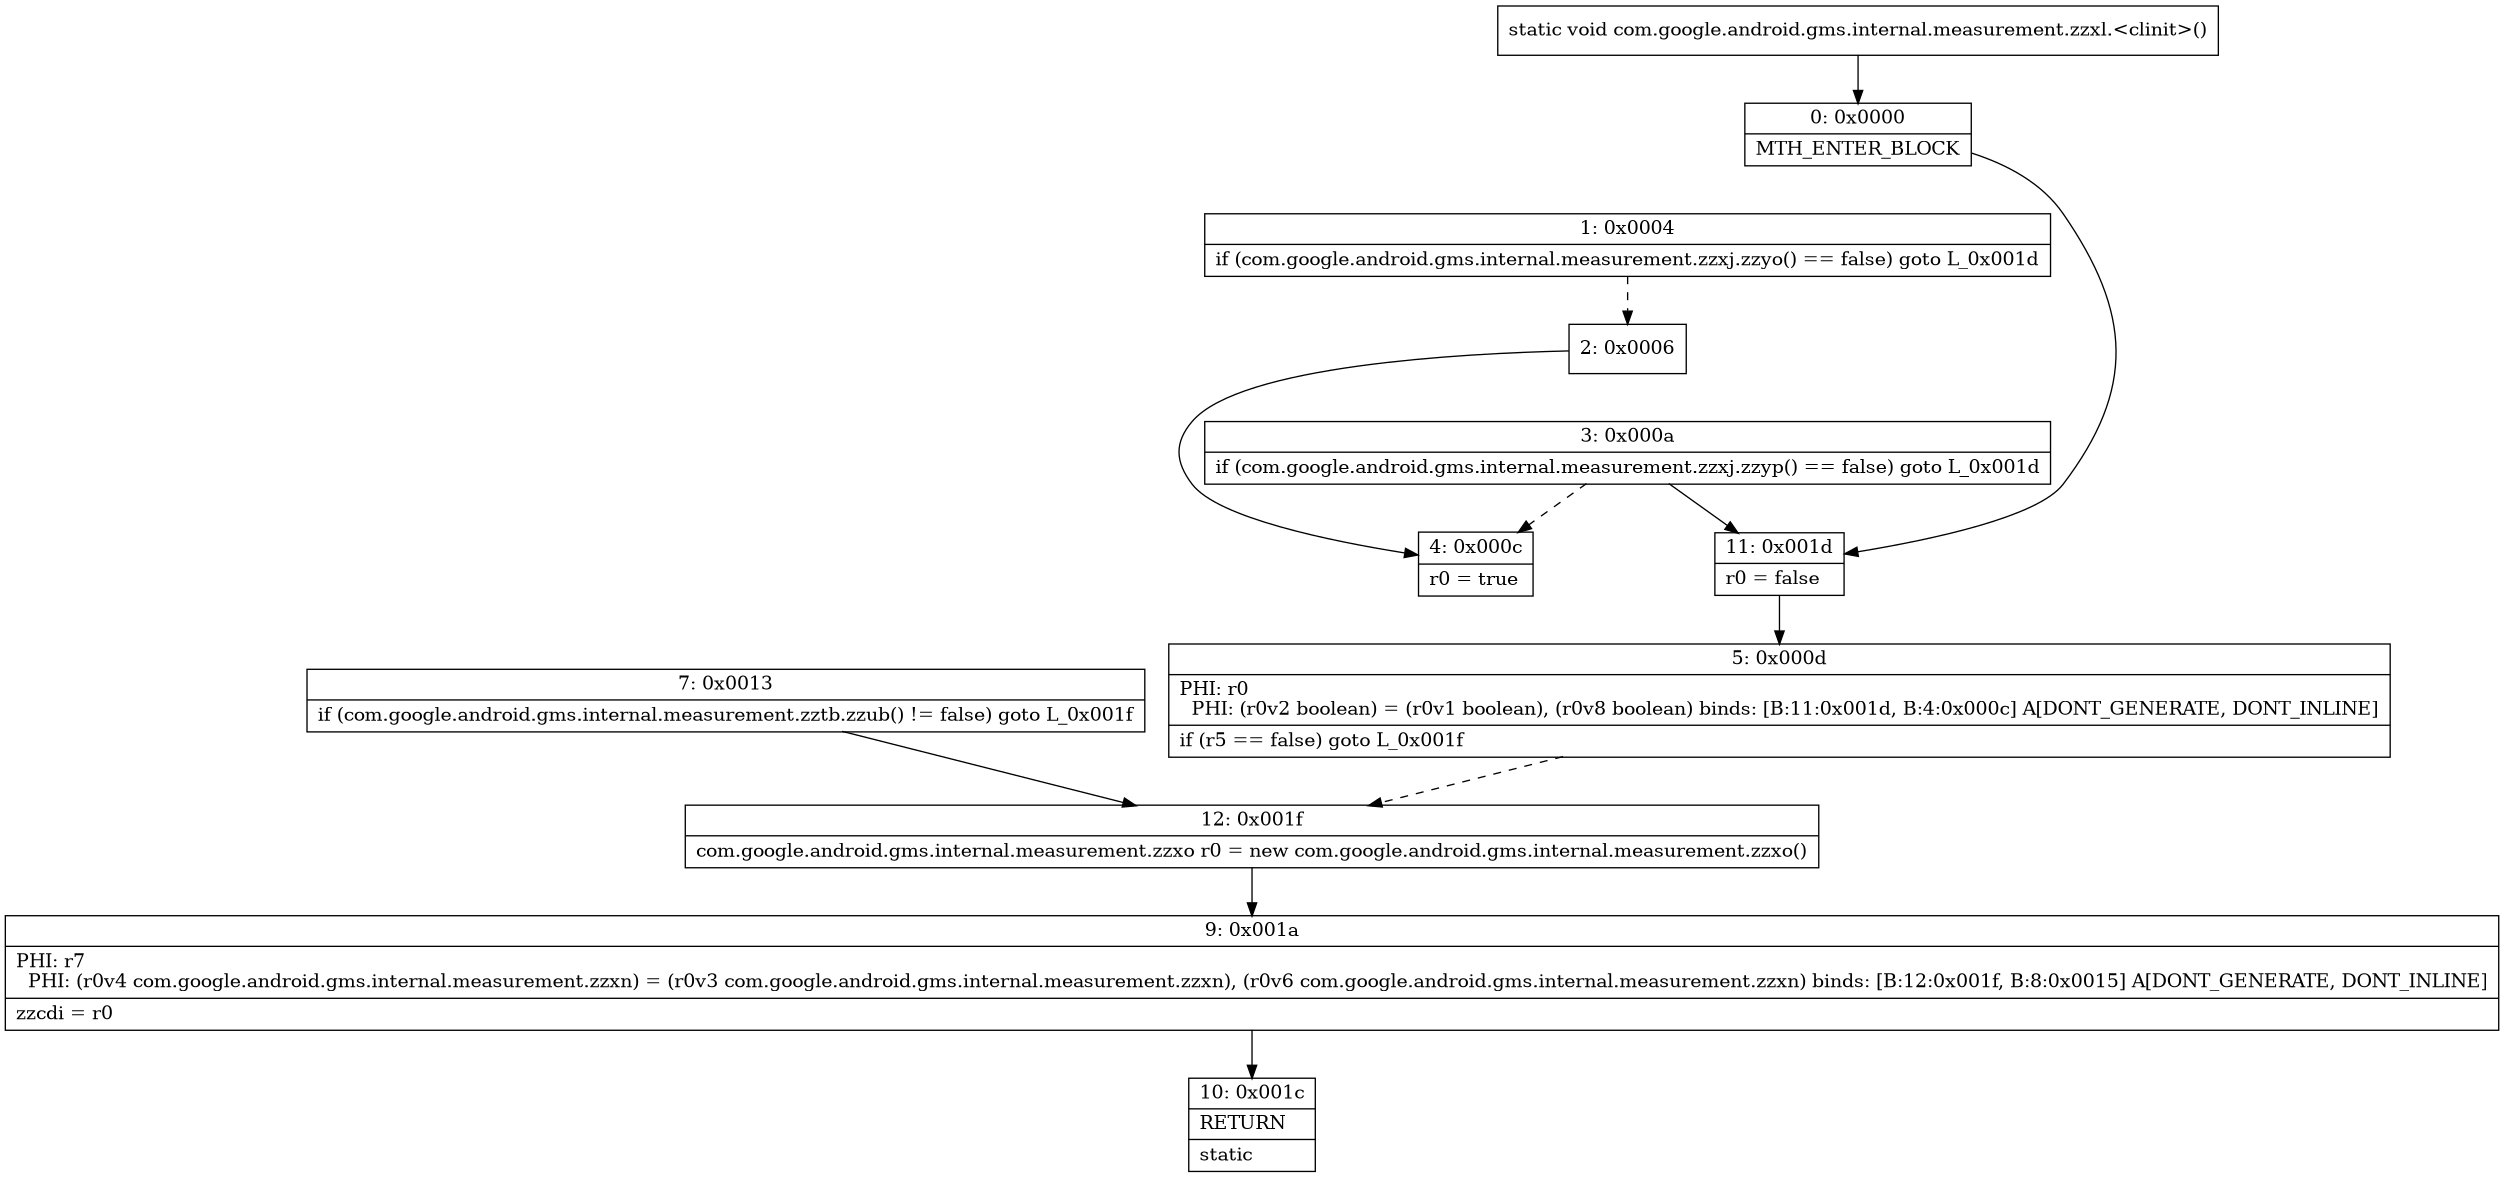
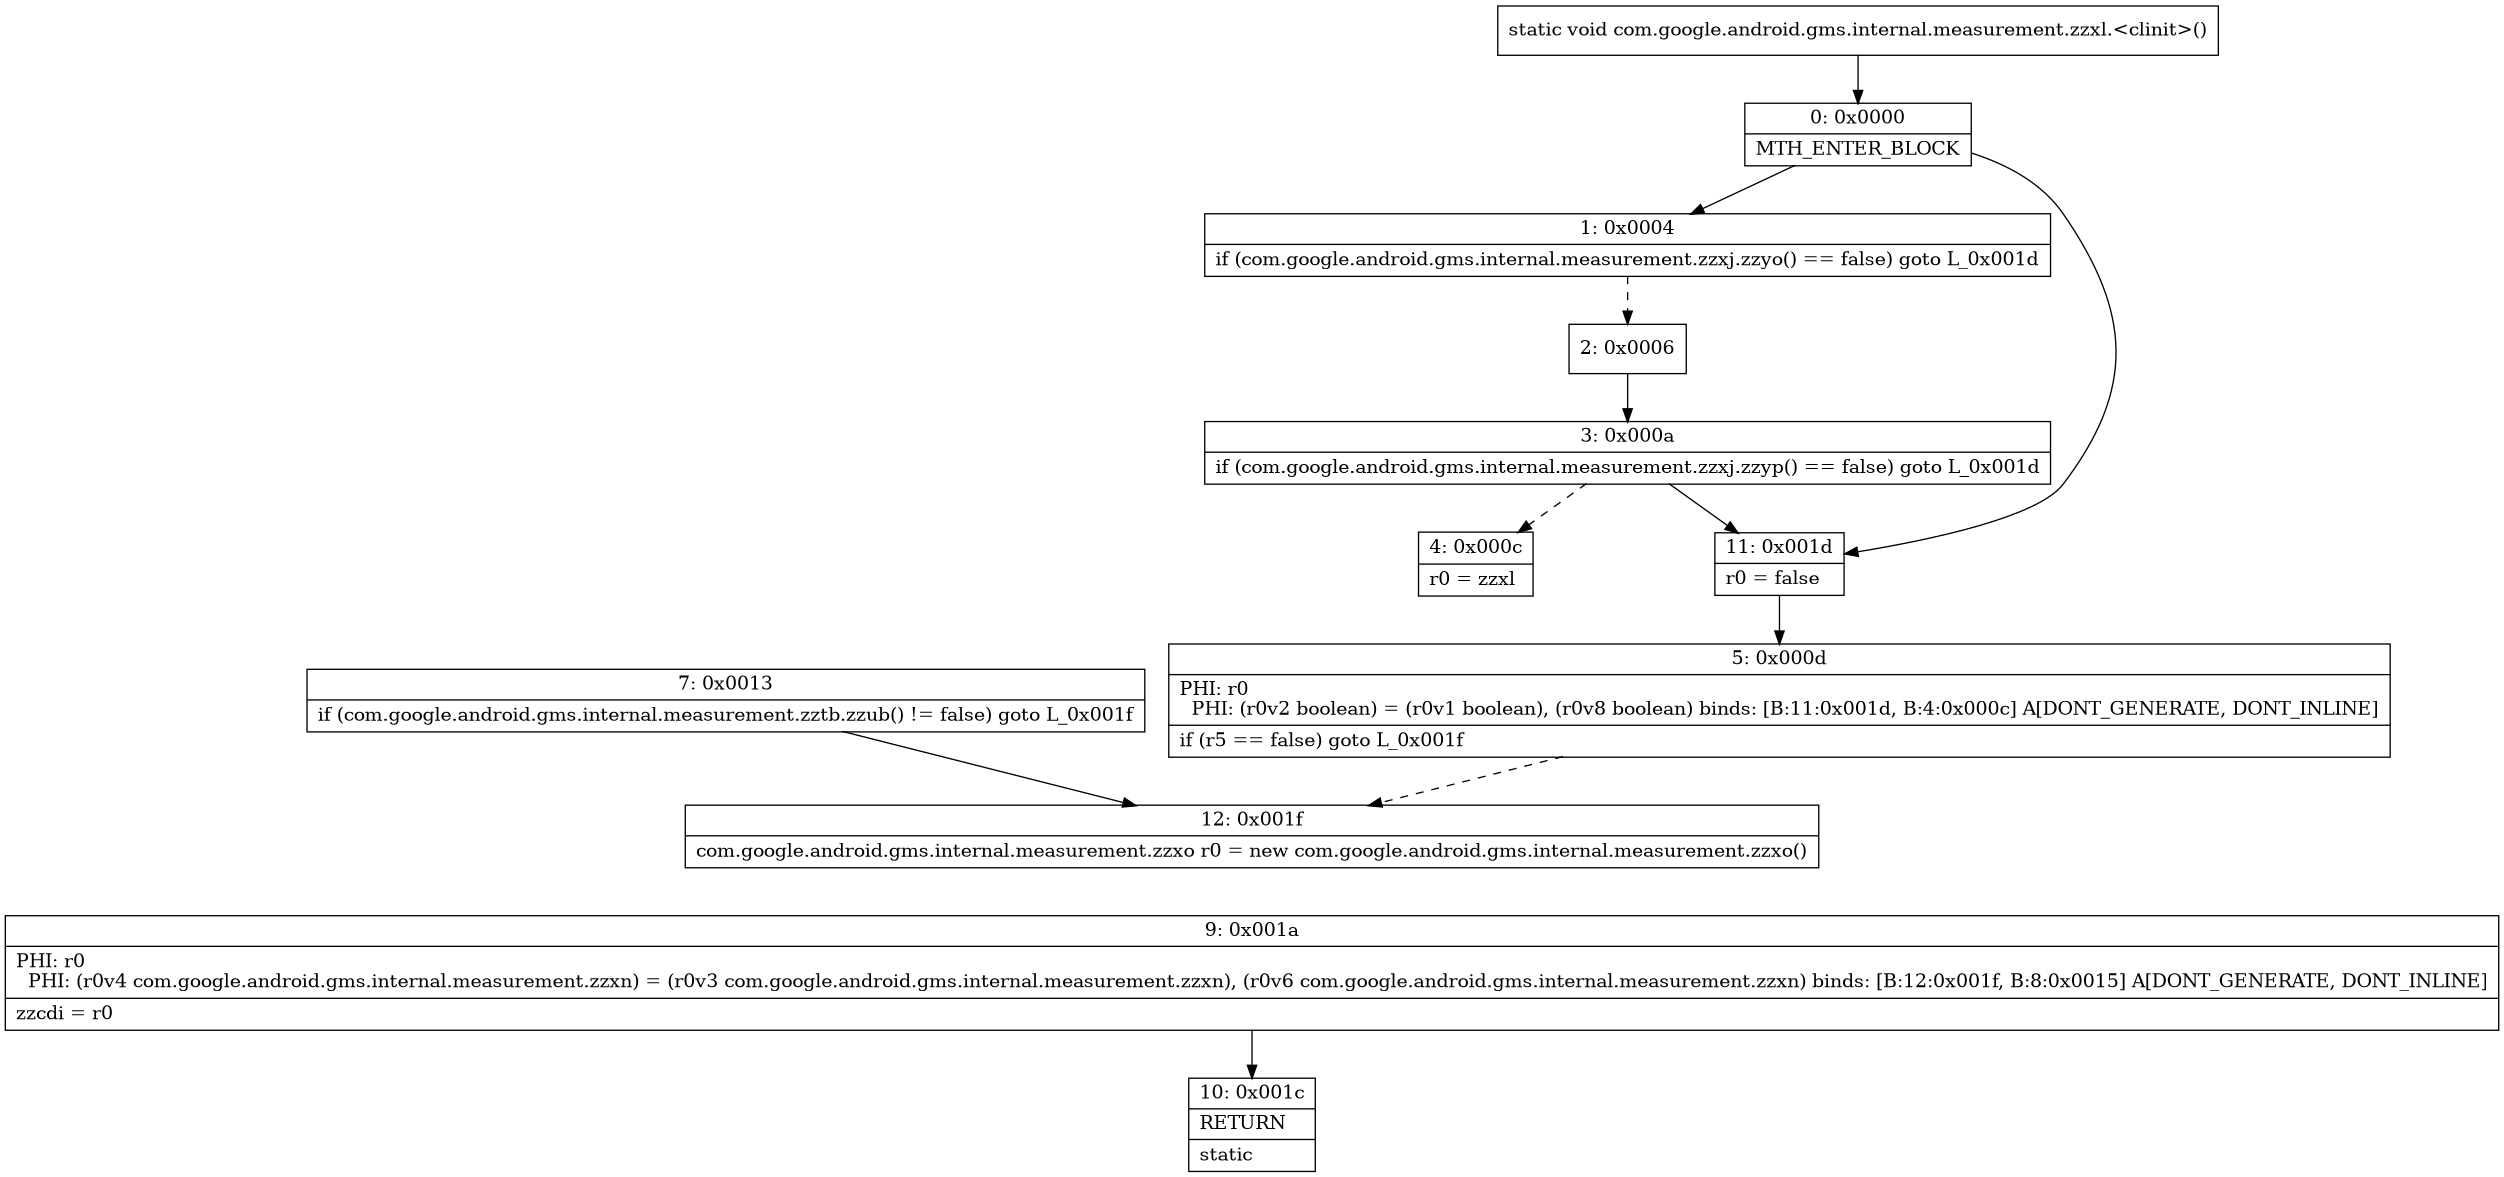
none -> (1749, 187)
(1232, 397) -> (1628, 391)
(1474, 579) -> (1472, 579)
(1252, 885) -> none
(54, 962) -> (54, 962)
